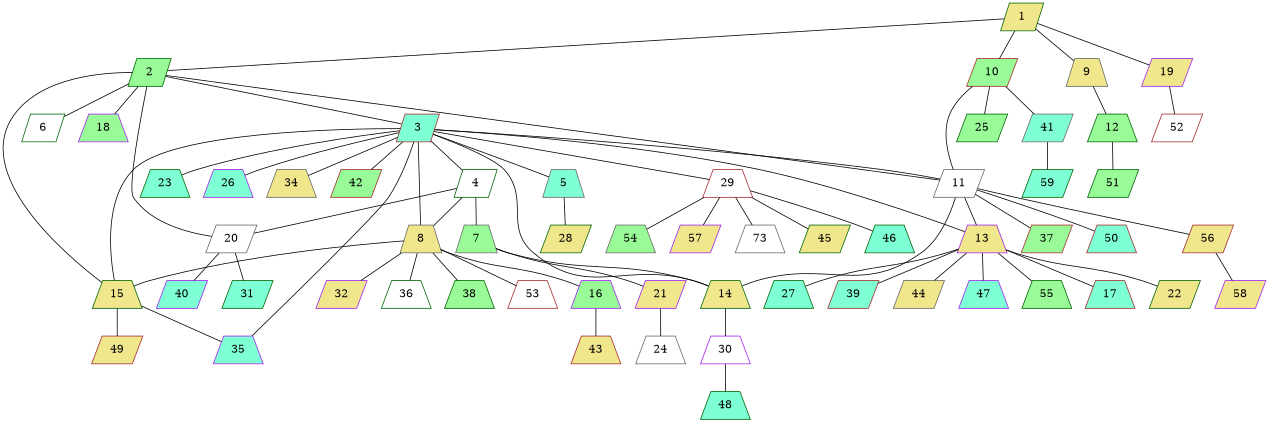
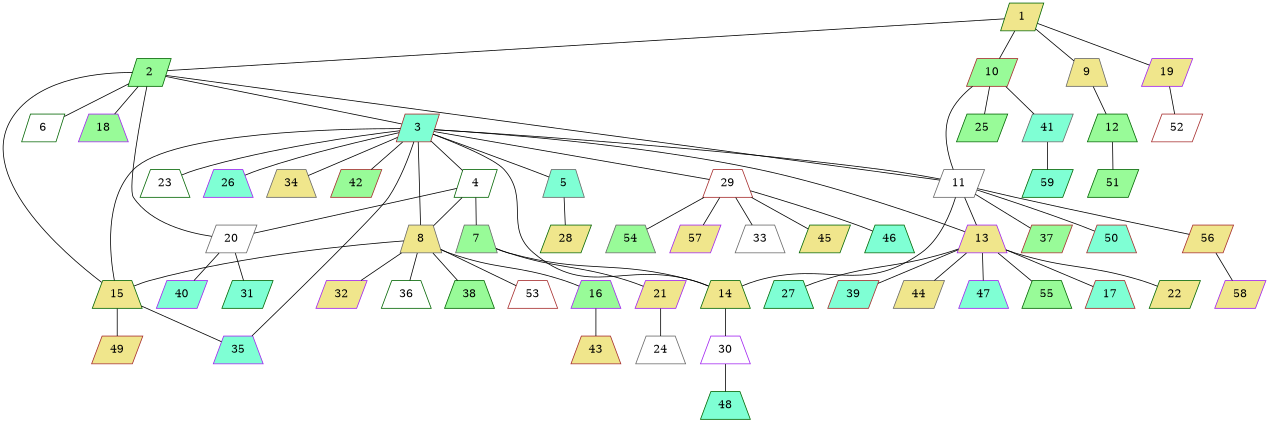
(165, 183) -> (165, 183)
(760, 239) -> (760, 239)
